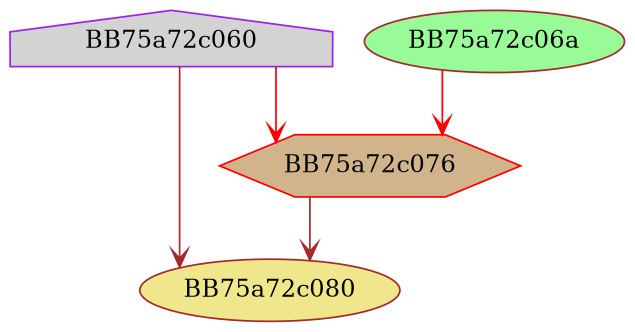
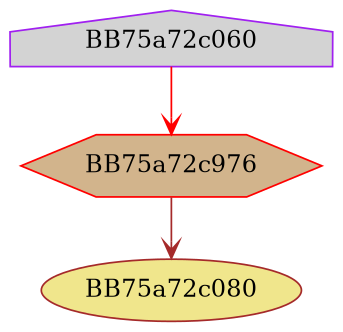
(494, 41) -> none
(180, 158) -> none
(370, 166) -> (171, 166)
